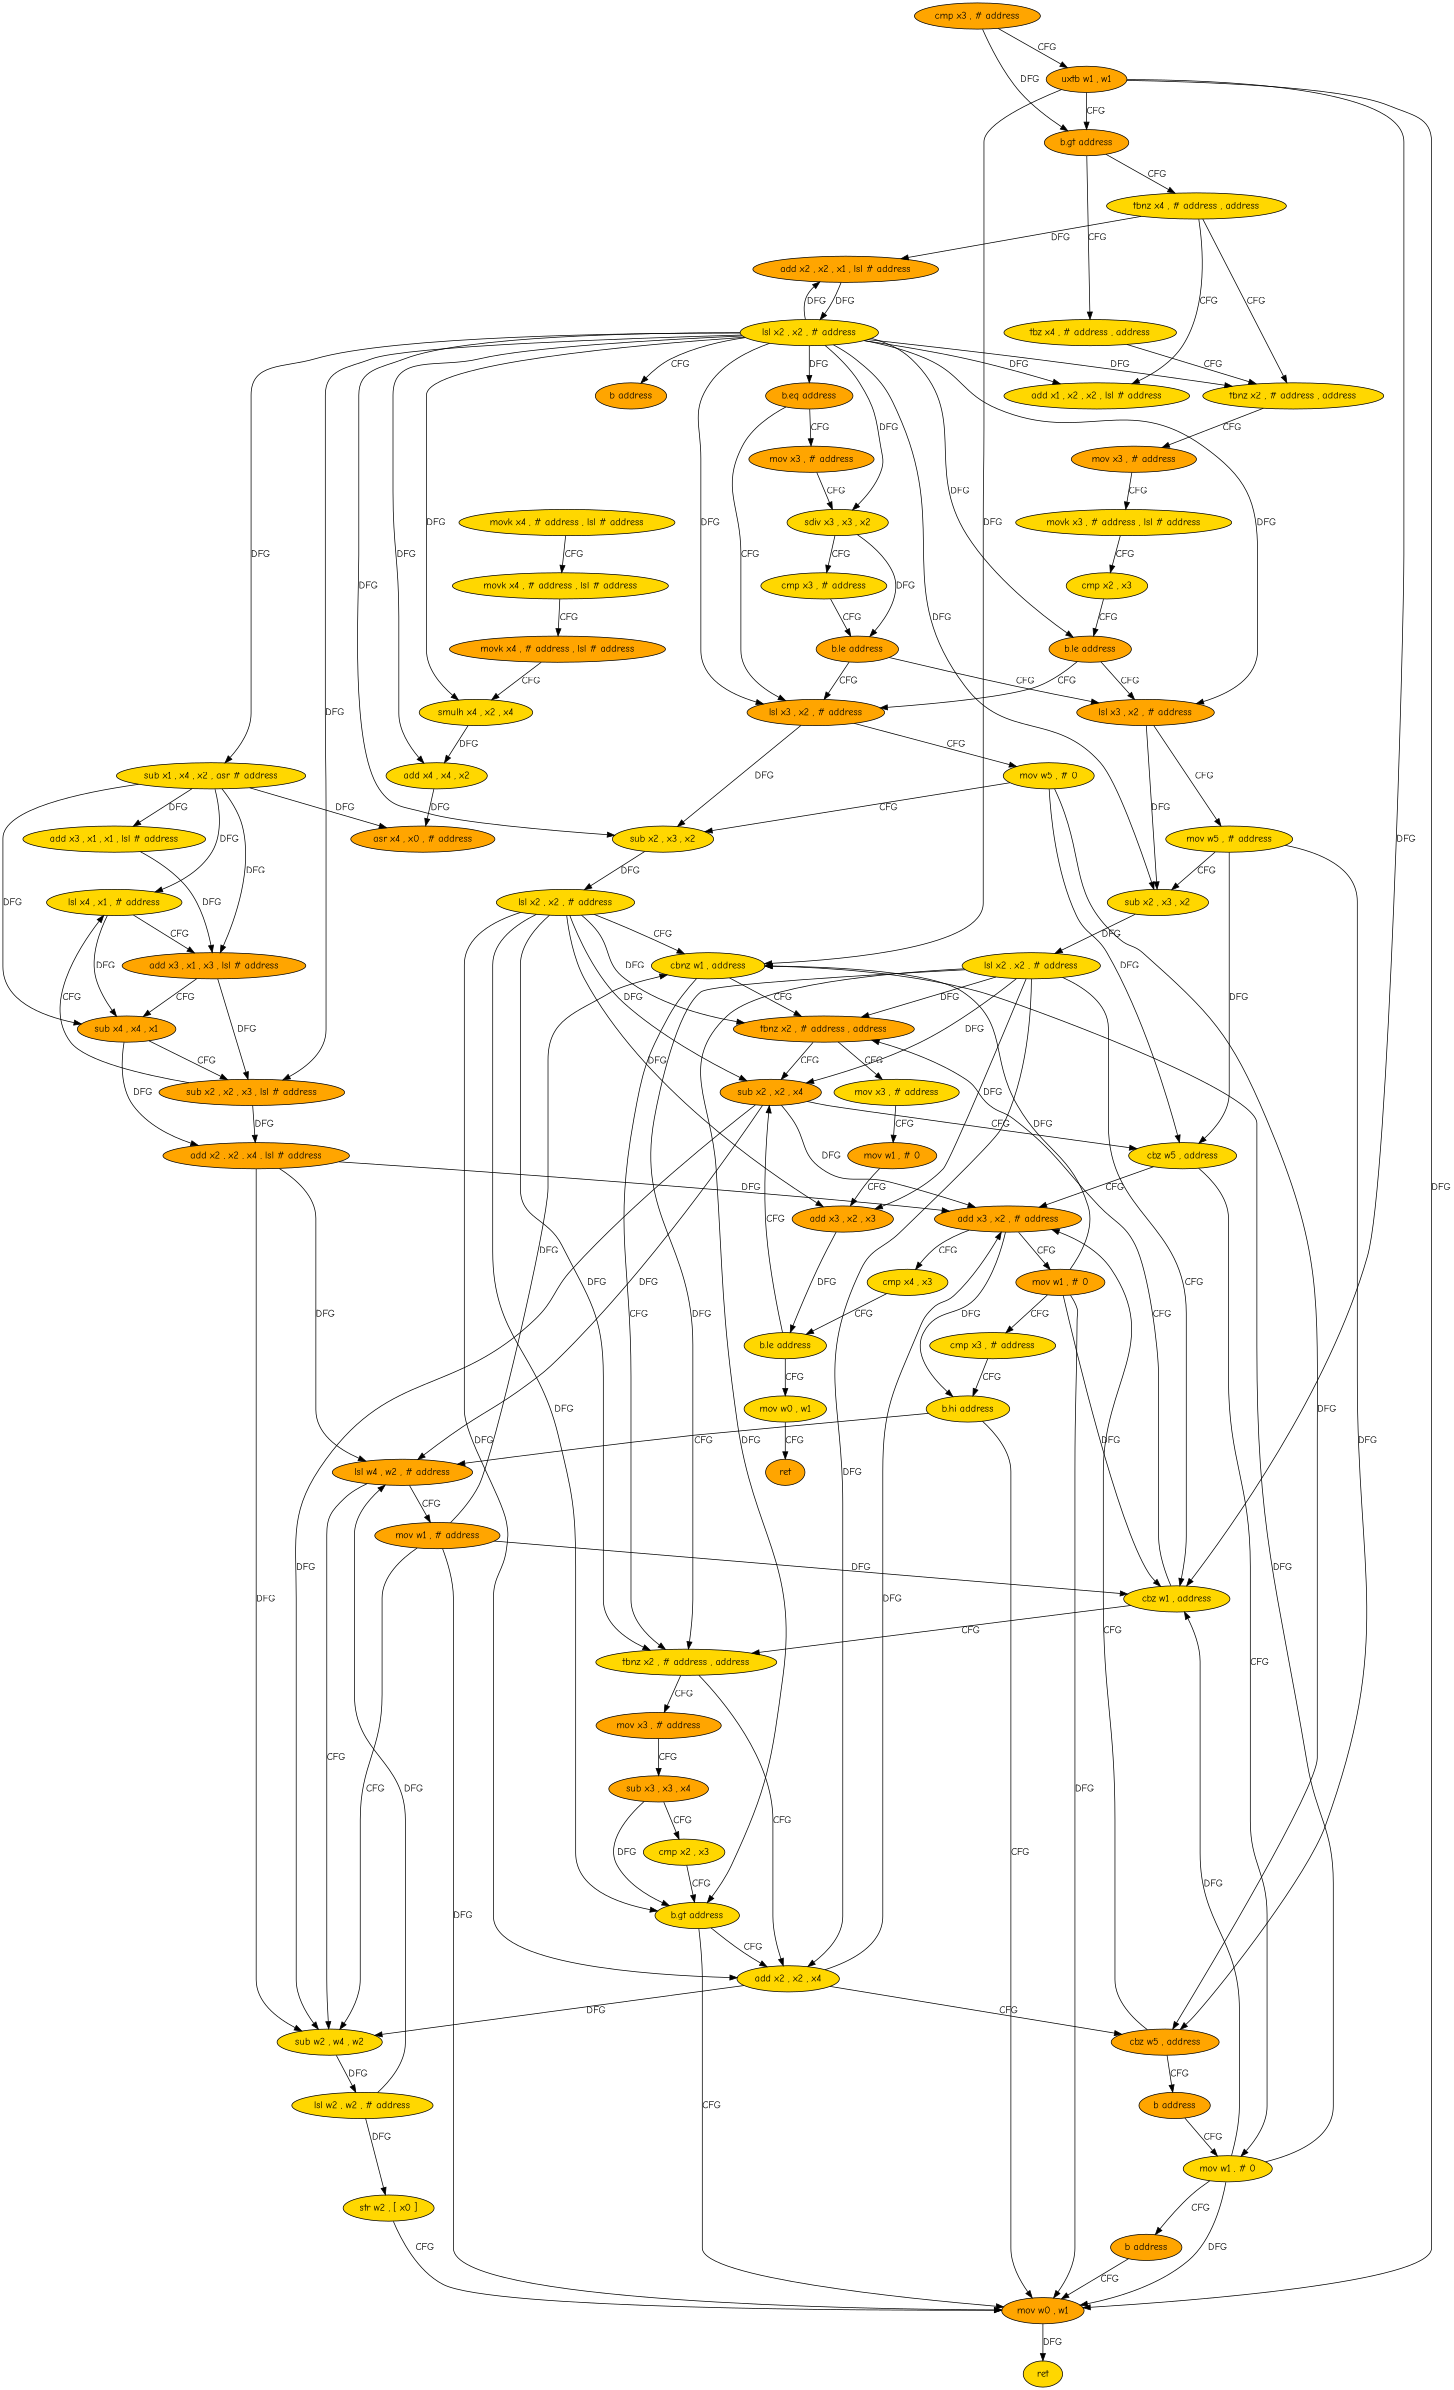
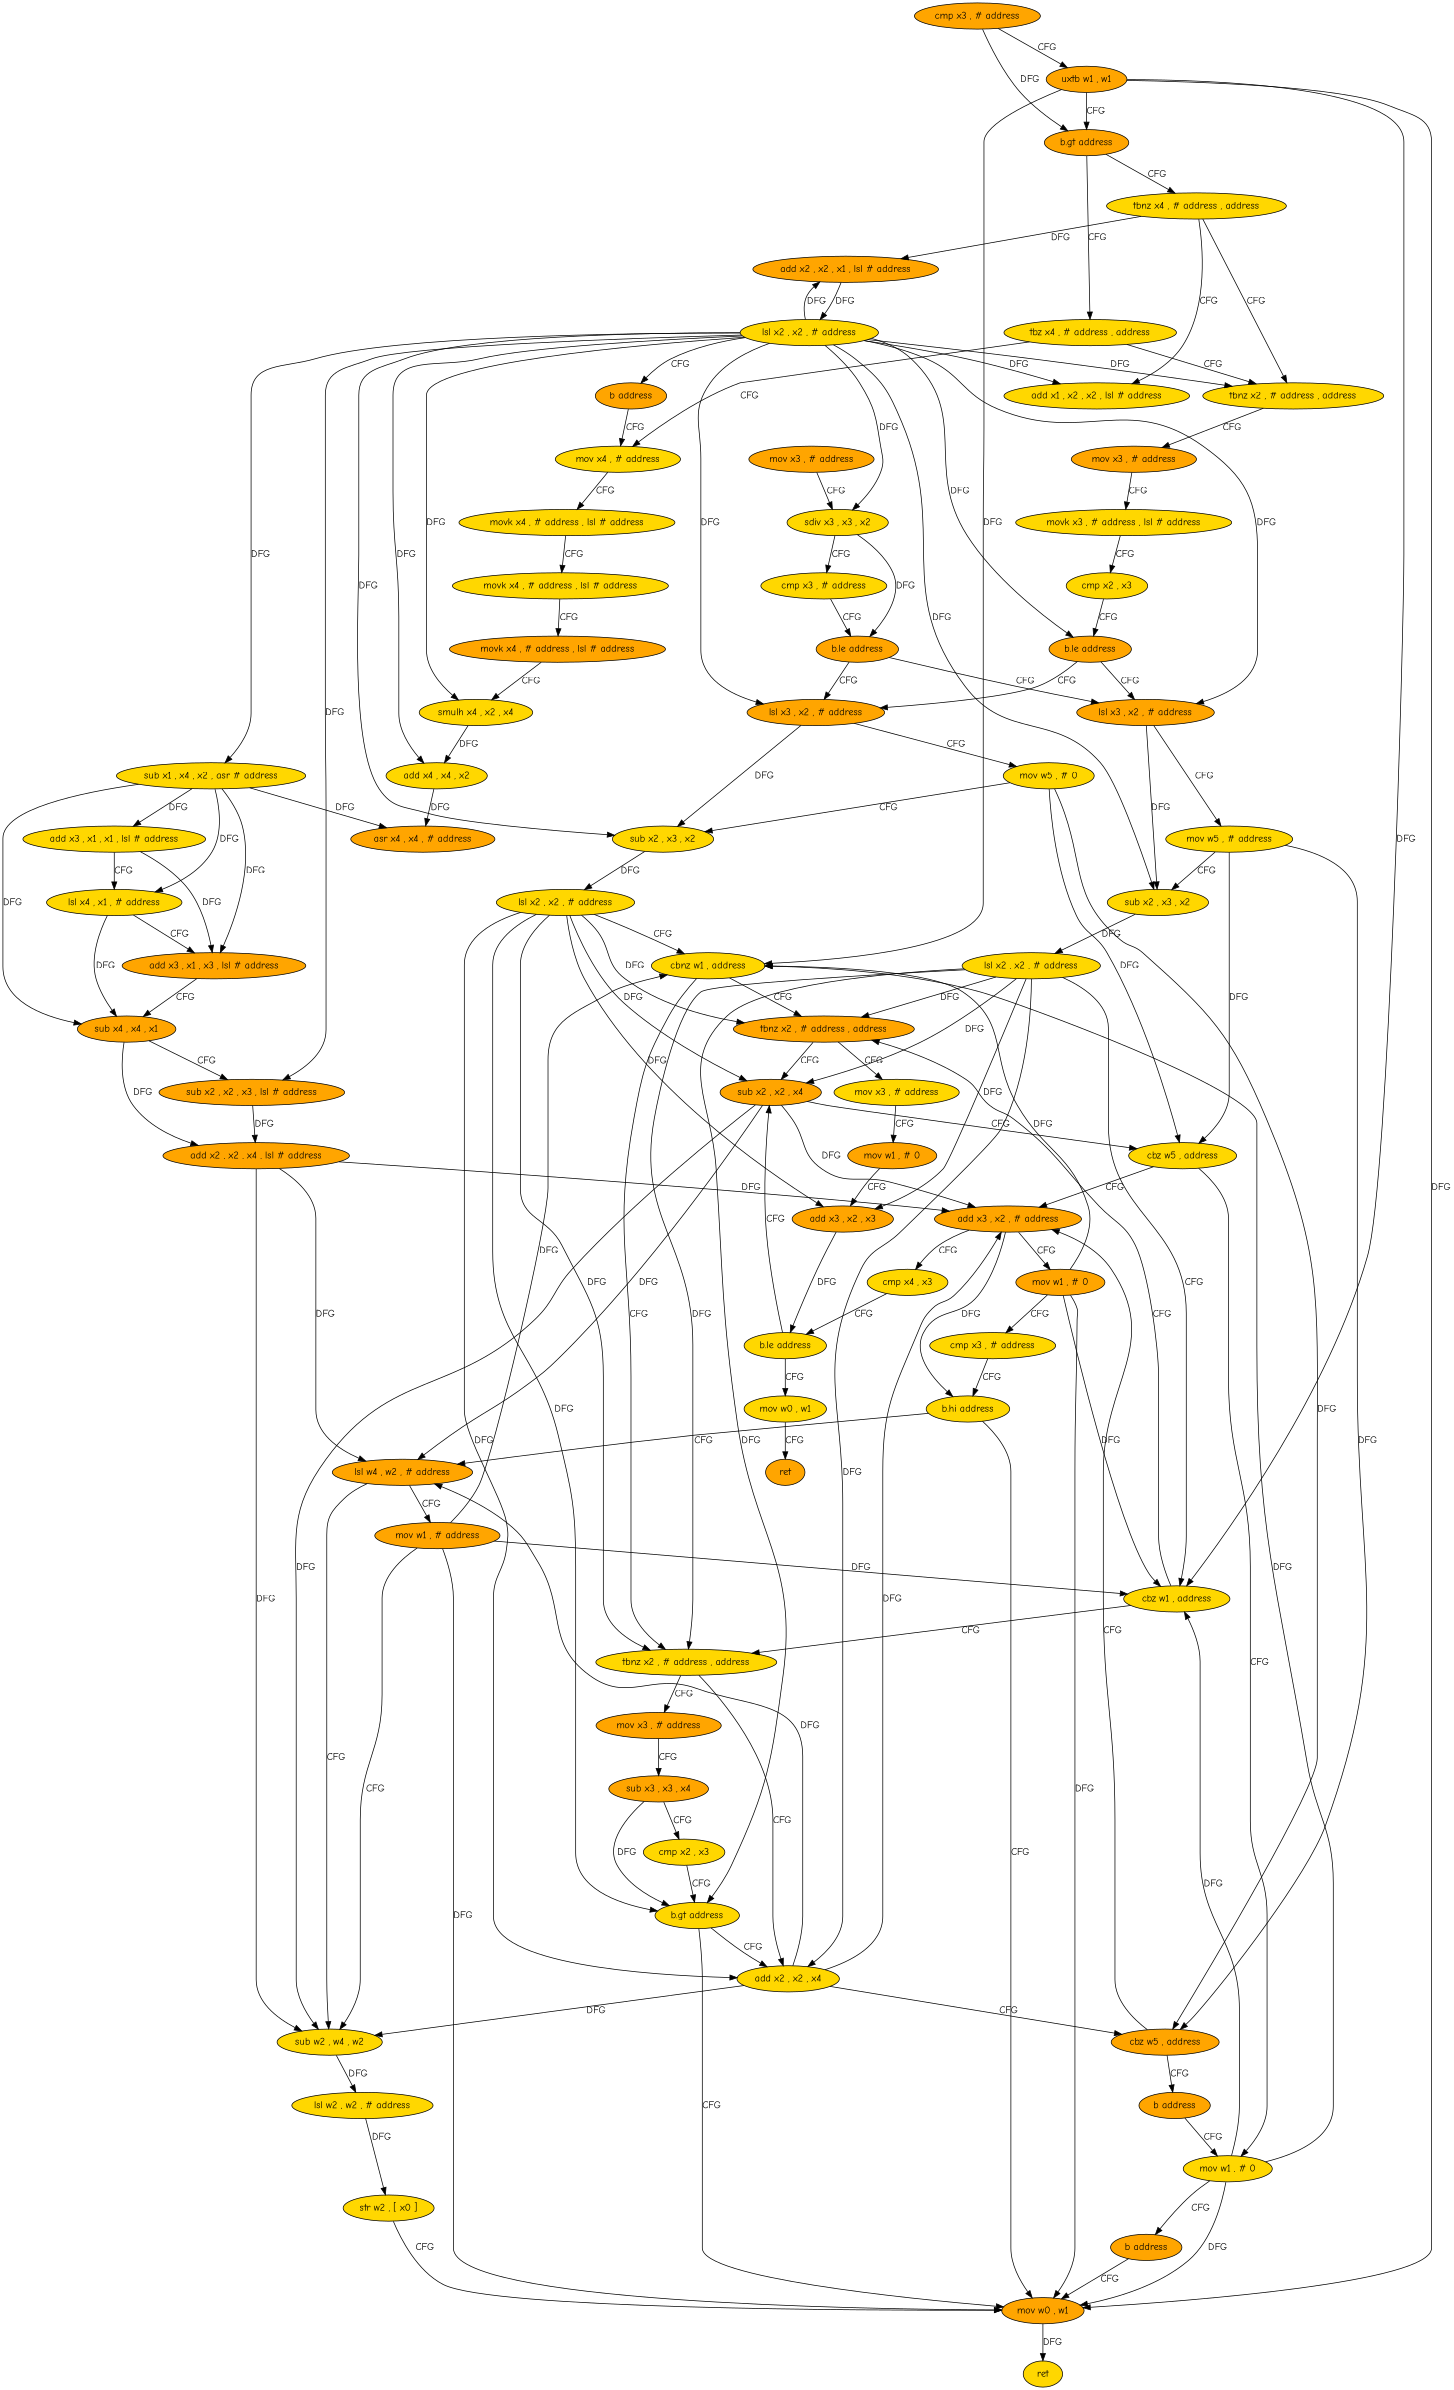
(809, 396) -> none
none -> (618, 459)
(423, 839) -> (423, 839)
(232, 1026) -> none
(69, 1040) -> (114, 867)
(398, 1786) -> (689, 1687)
